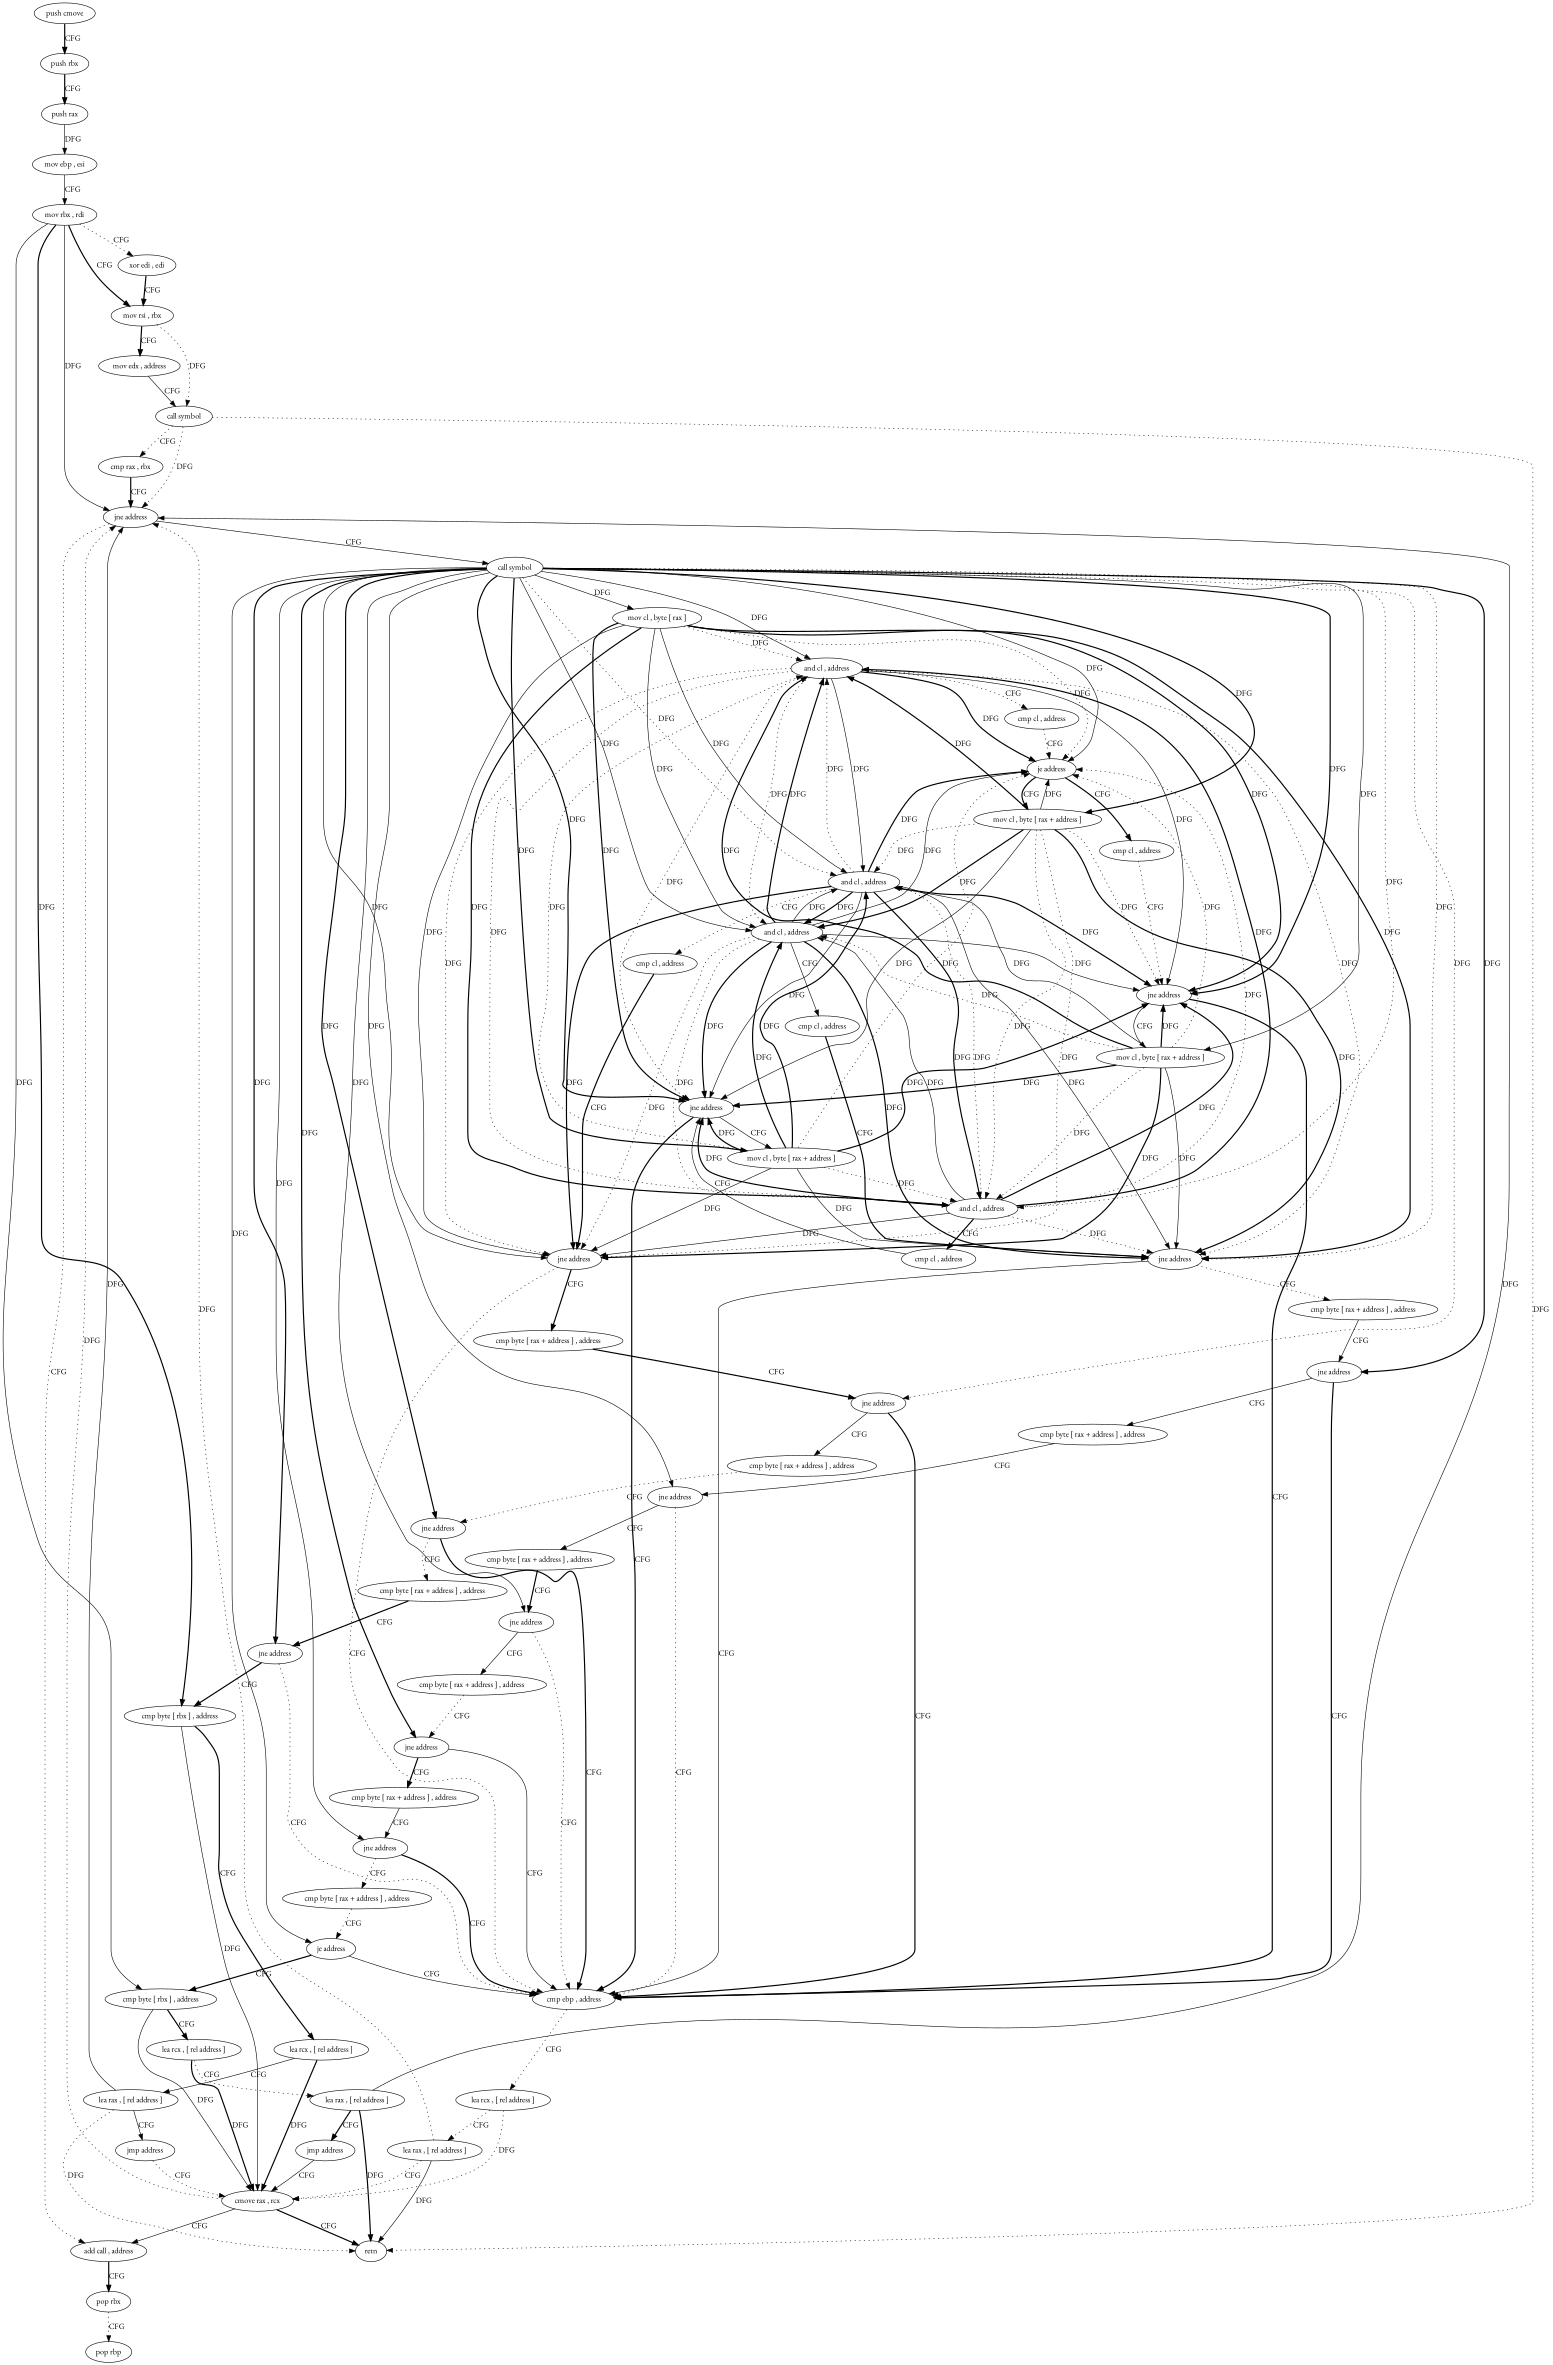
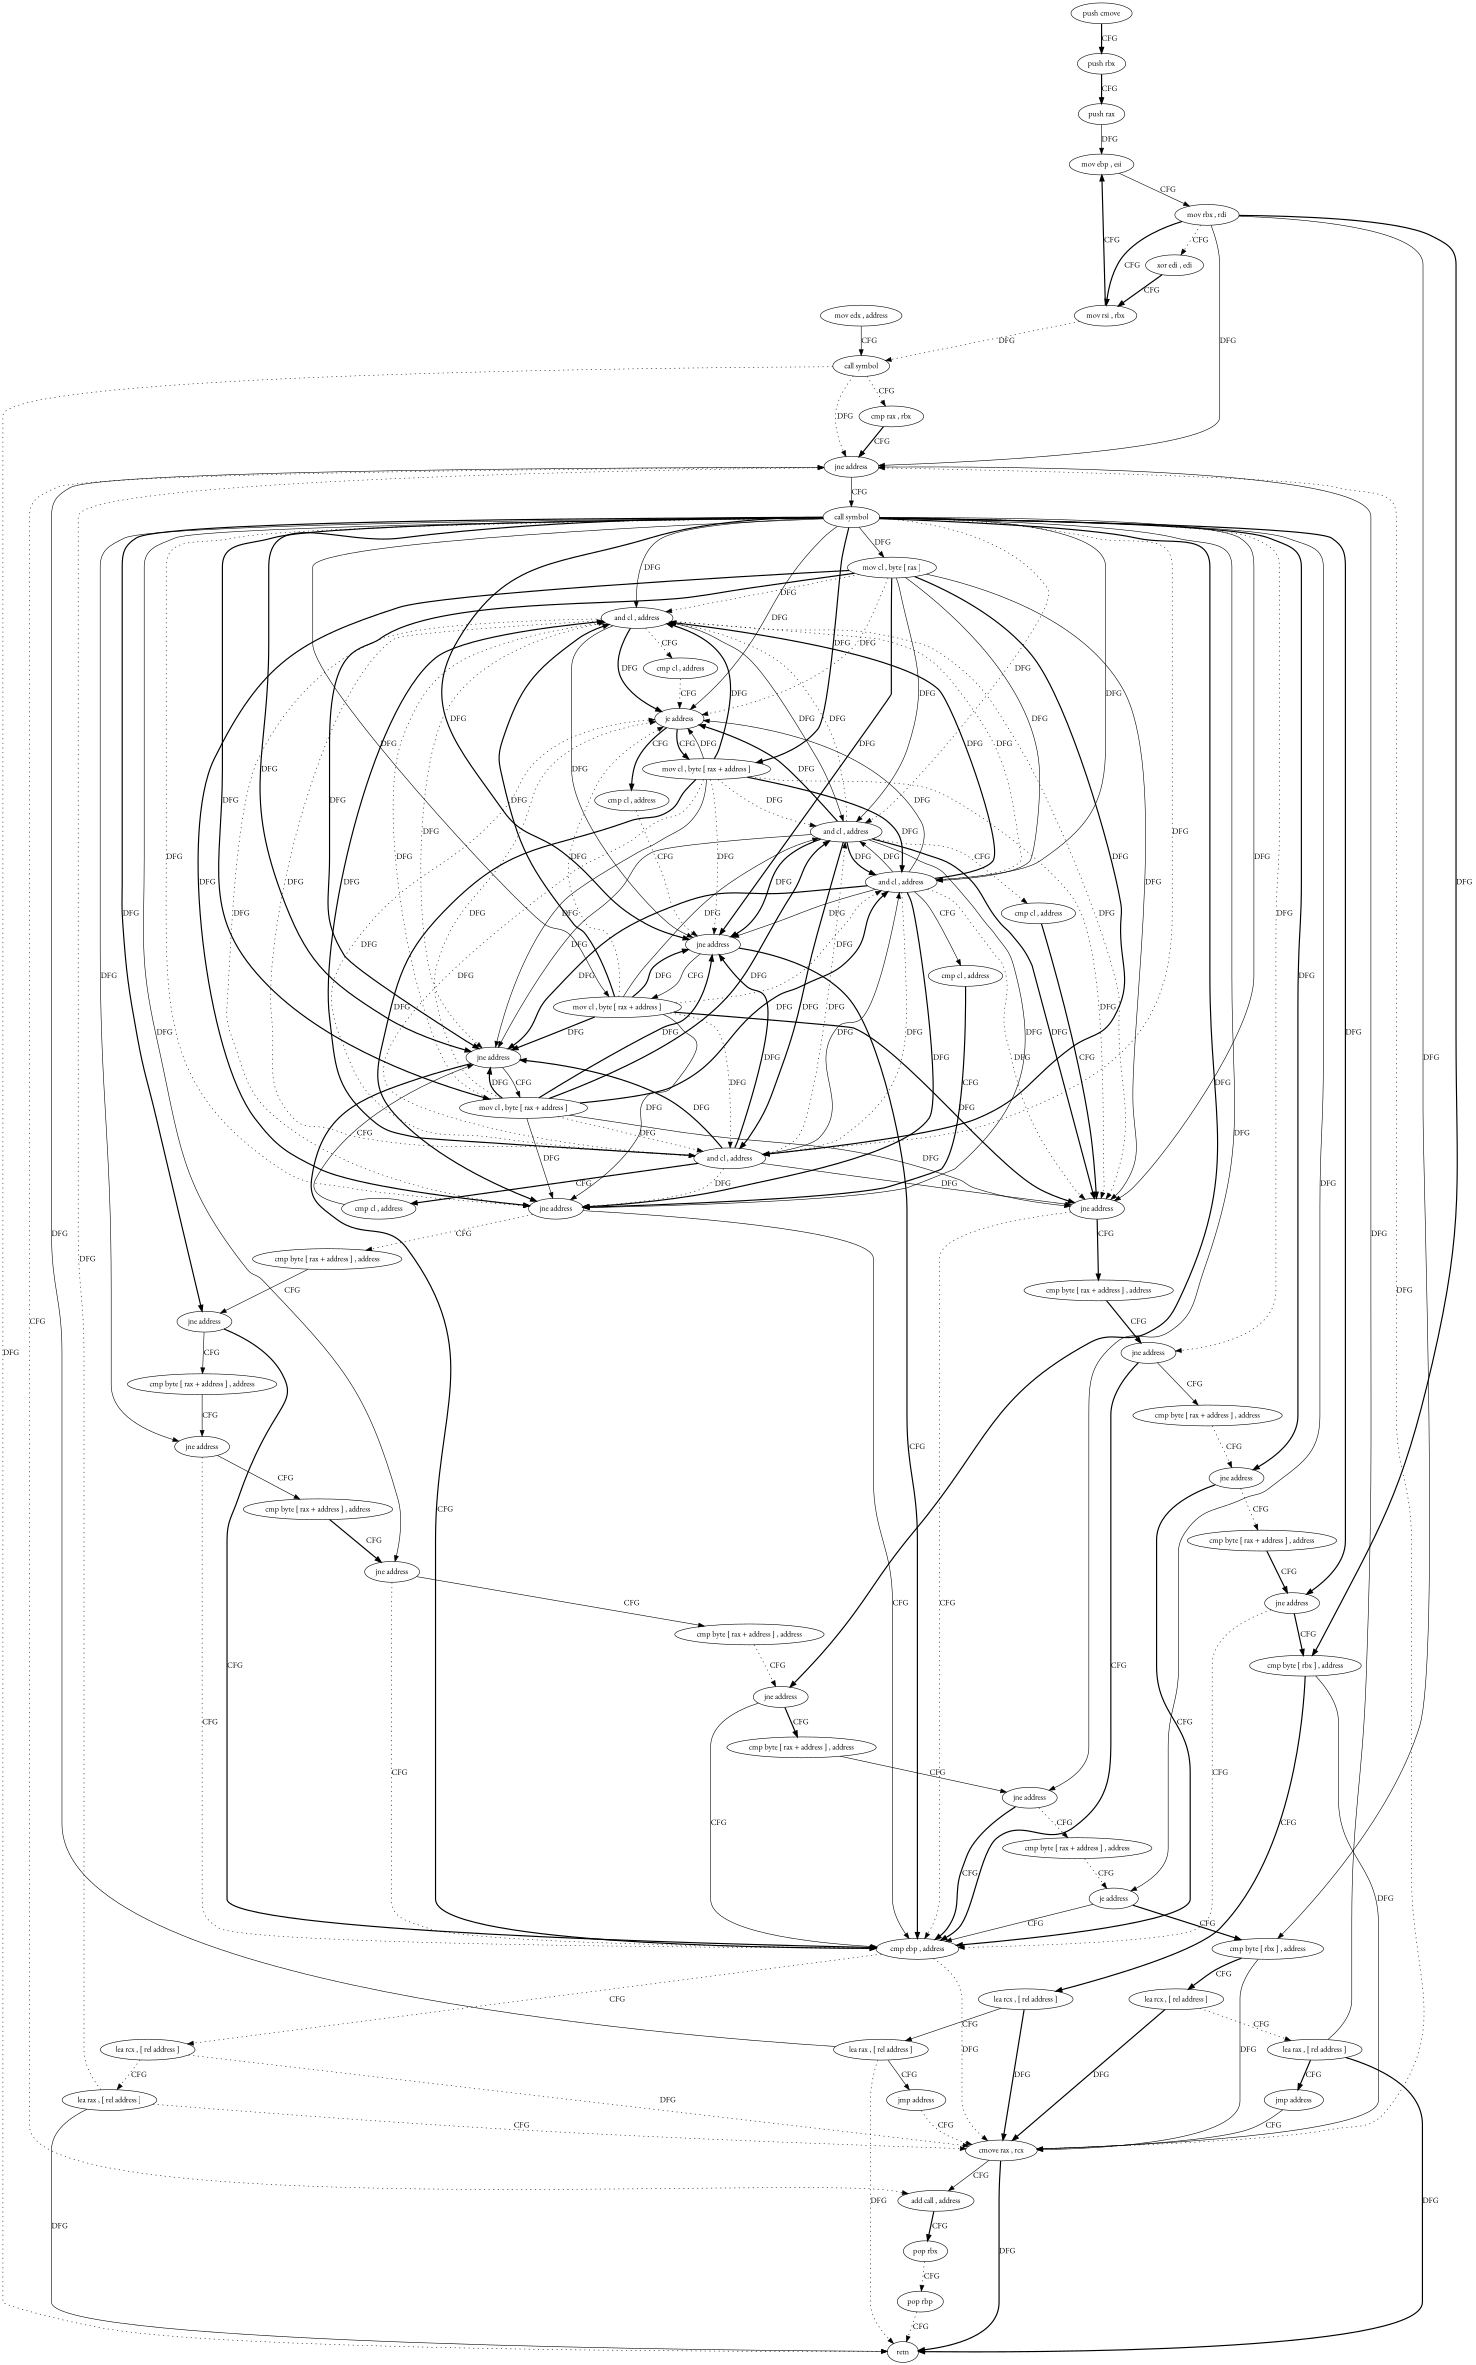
(141, 338) -> (1104, 243)
none -> (962, 2046)
(329, 2226) -> (1007, 2251)
none -> (913, 2324)
